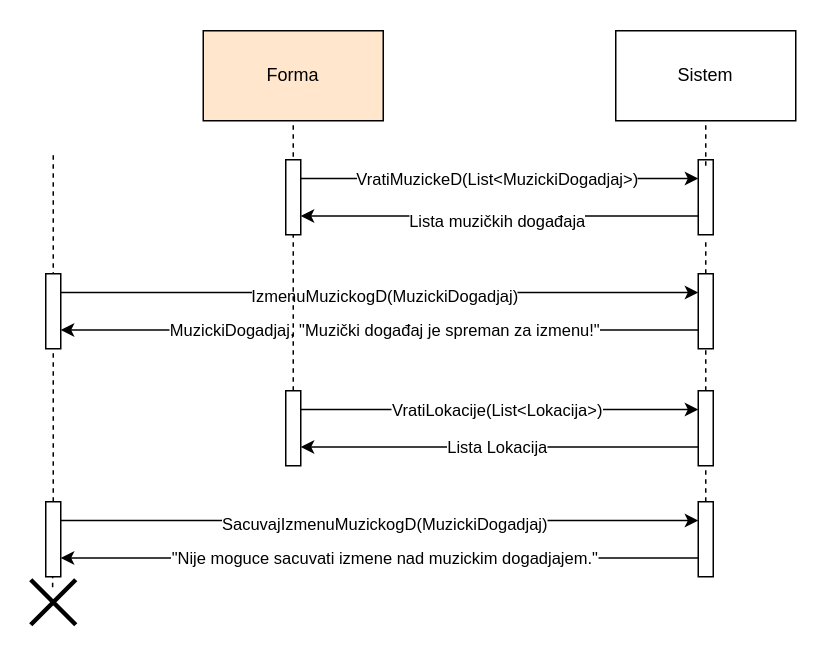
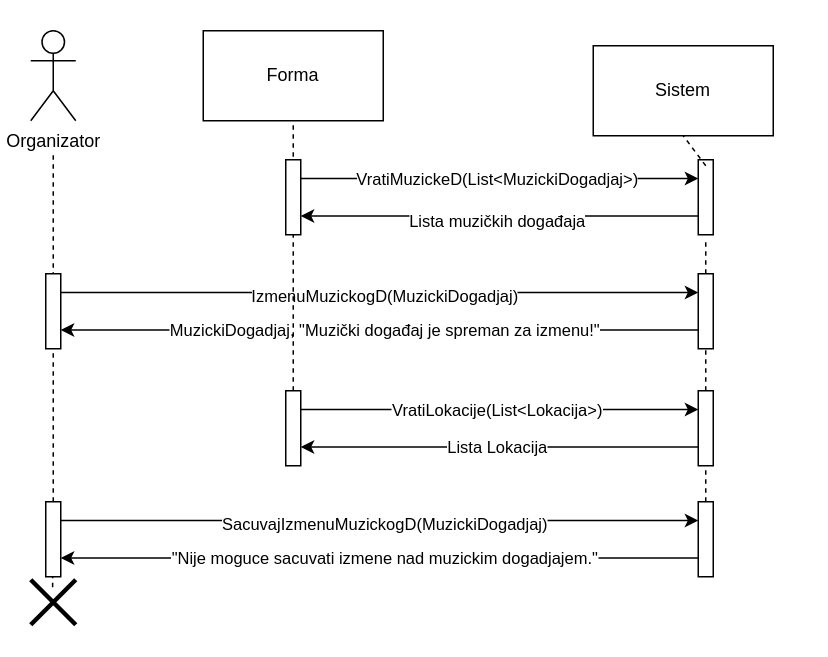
none -> (53, 76)
(293, 76) -> (293, 76)
(706, 76) -> (683, 91)
